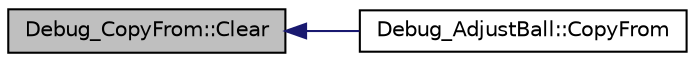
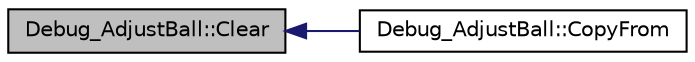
(147, 31) -> (147, 31)
